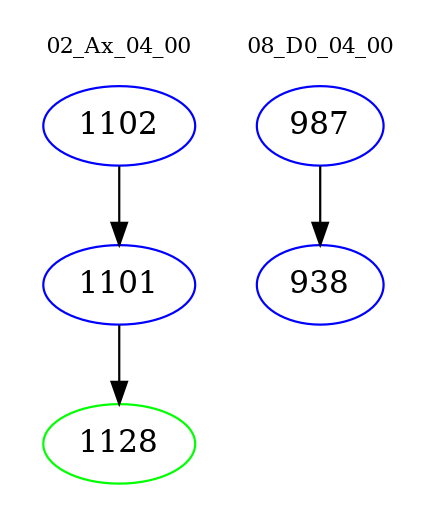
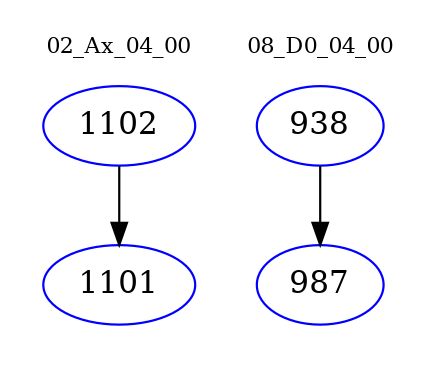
(320, 195) -> (320, 195)
(119, 444) -> none
